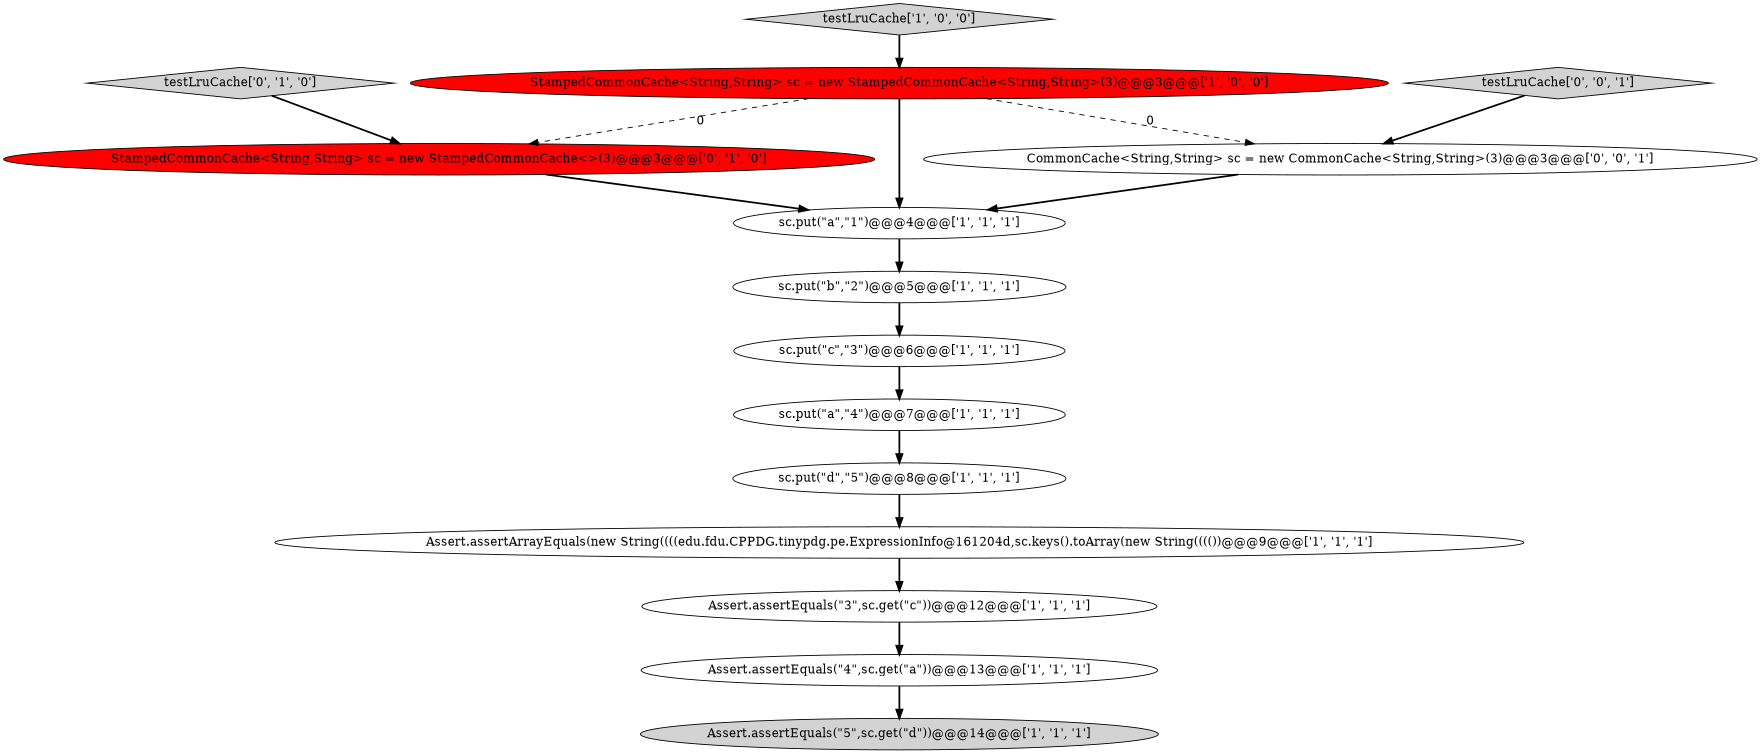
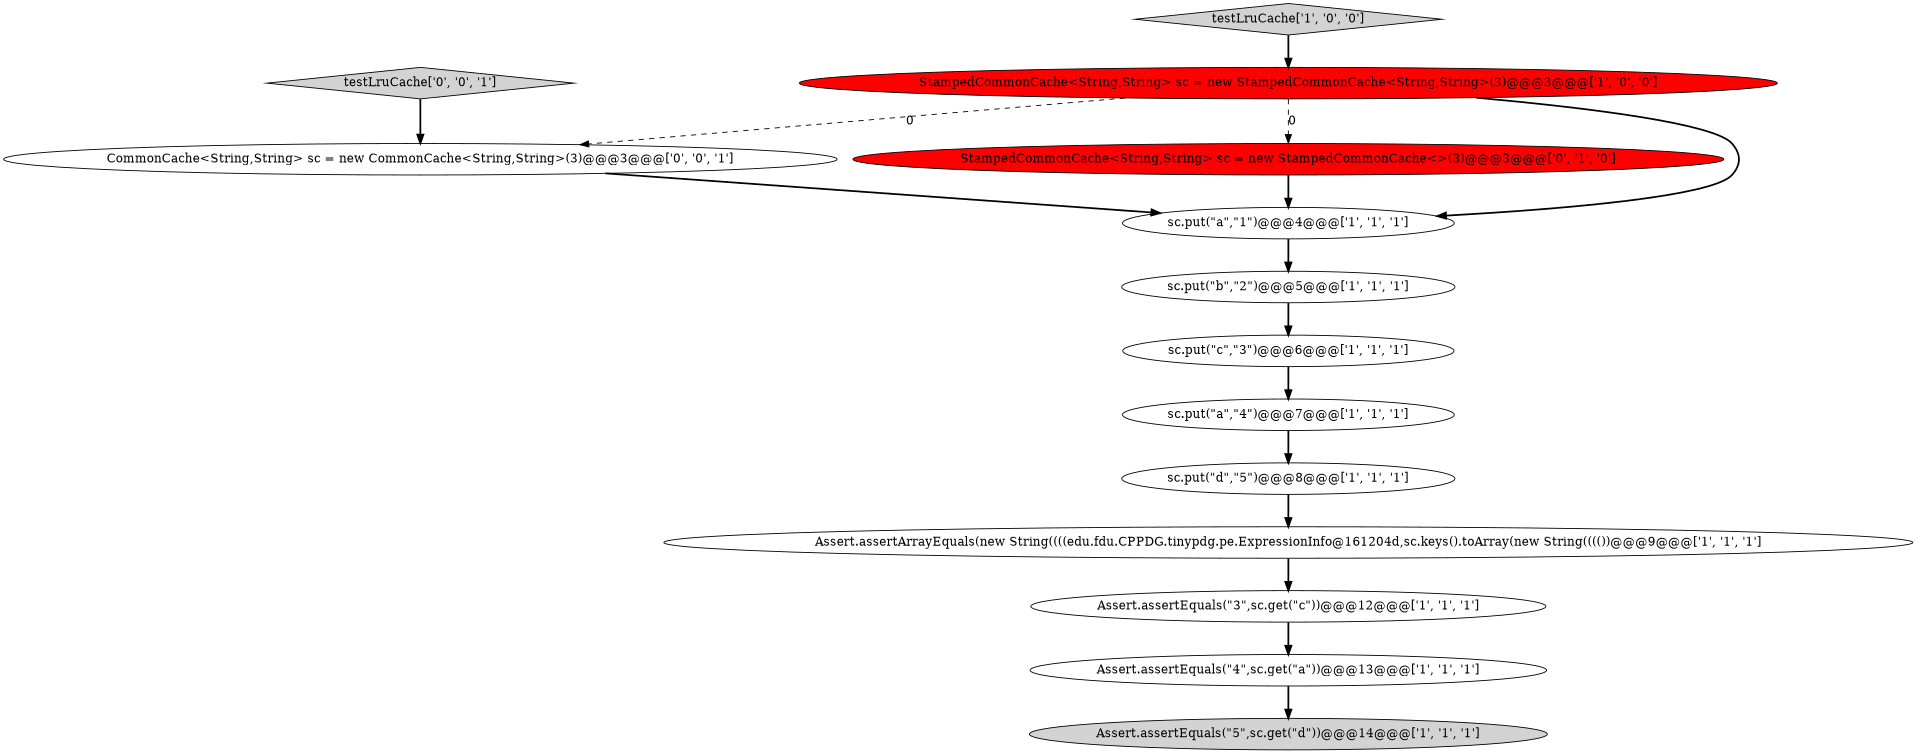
(241, 83) -> none
